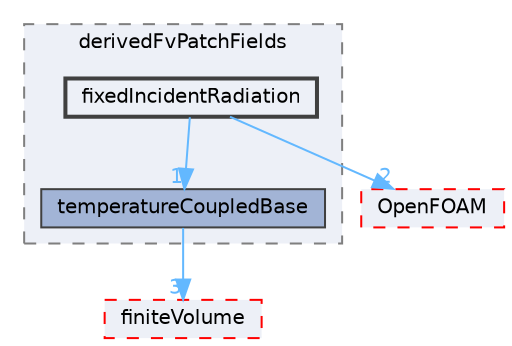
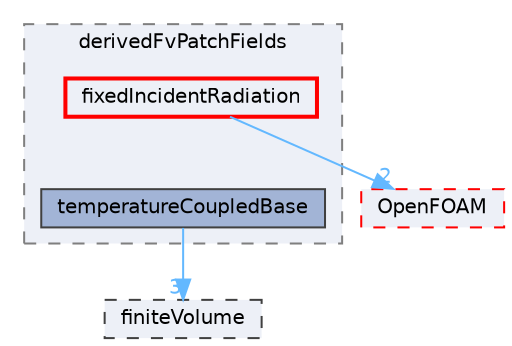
(191, 98) -> (191, 98)
(188, 143) -> none
(183, 319) -> (183, 319)
